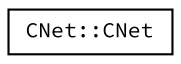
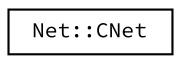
(90, 32) -> (90, 32)
